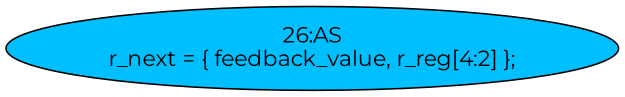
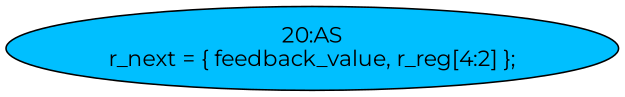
(312, 48) -> (312, 48)
